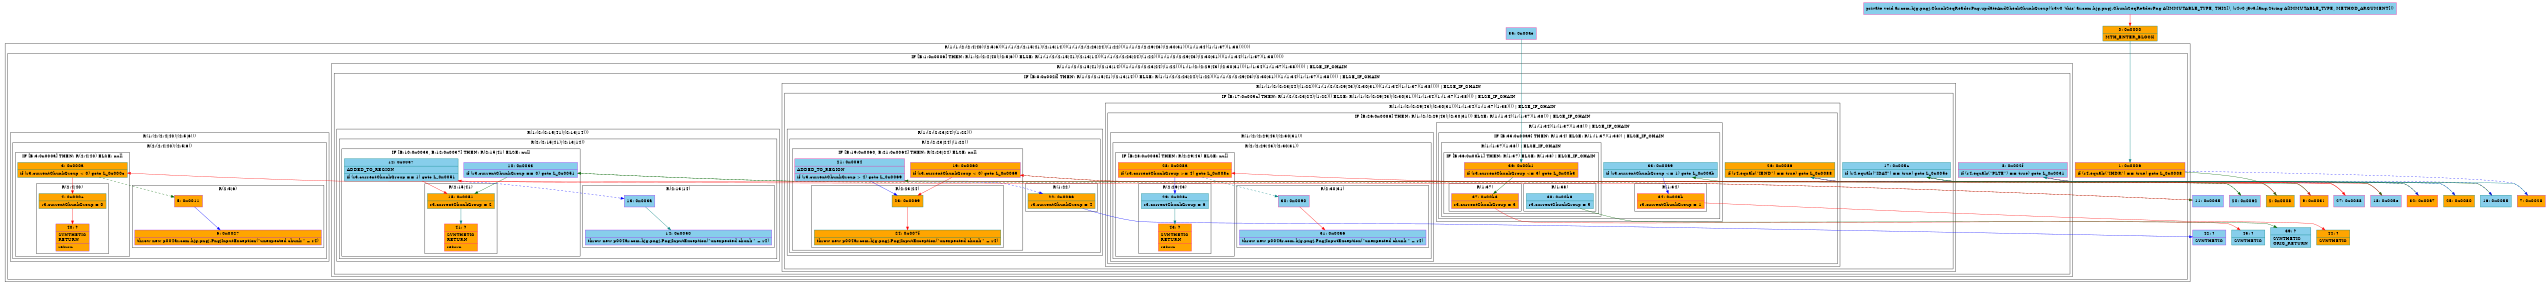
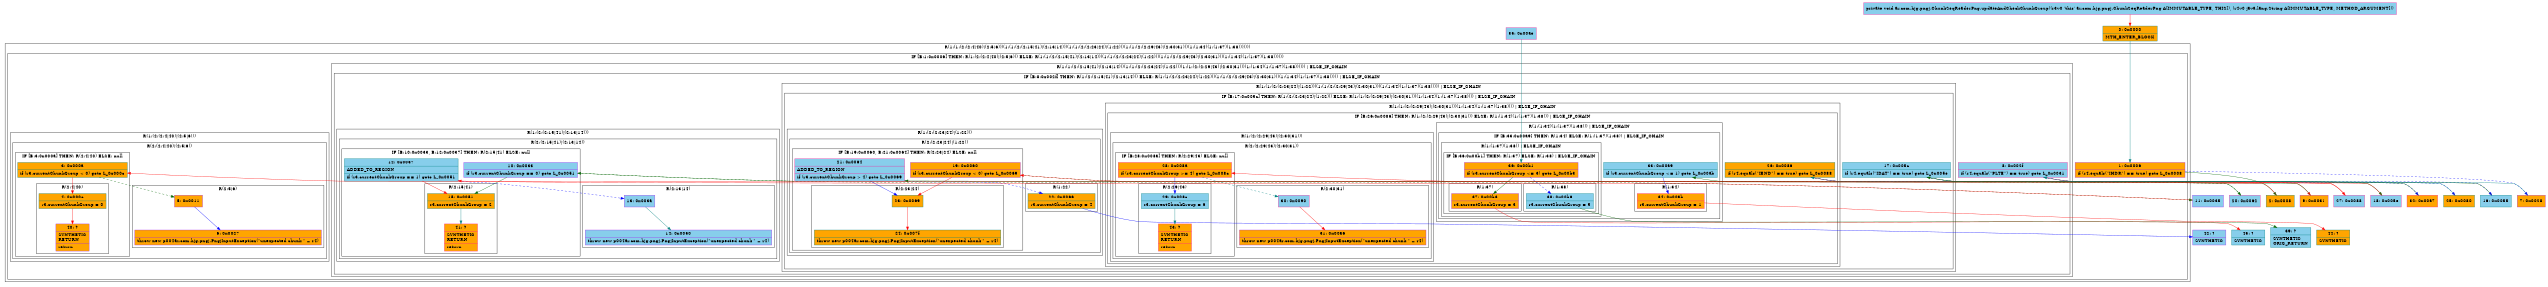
none -> (1541, 186)
(1333, 238) -> (1333, 238)
